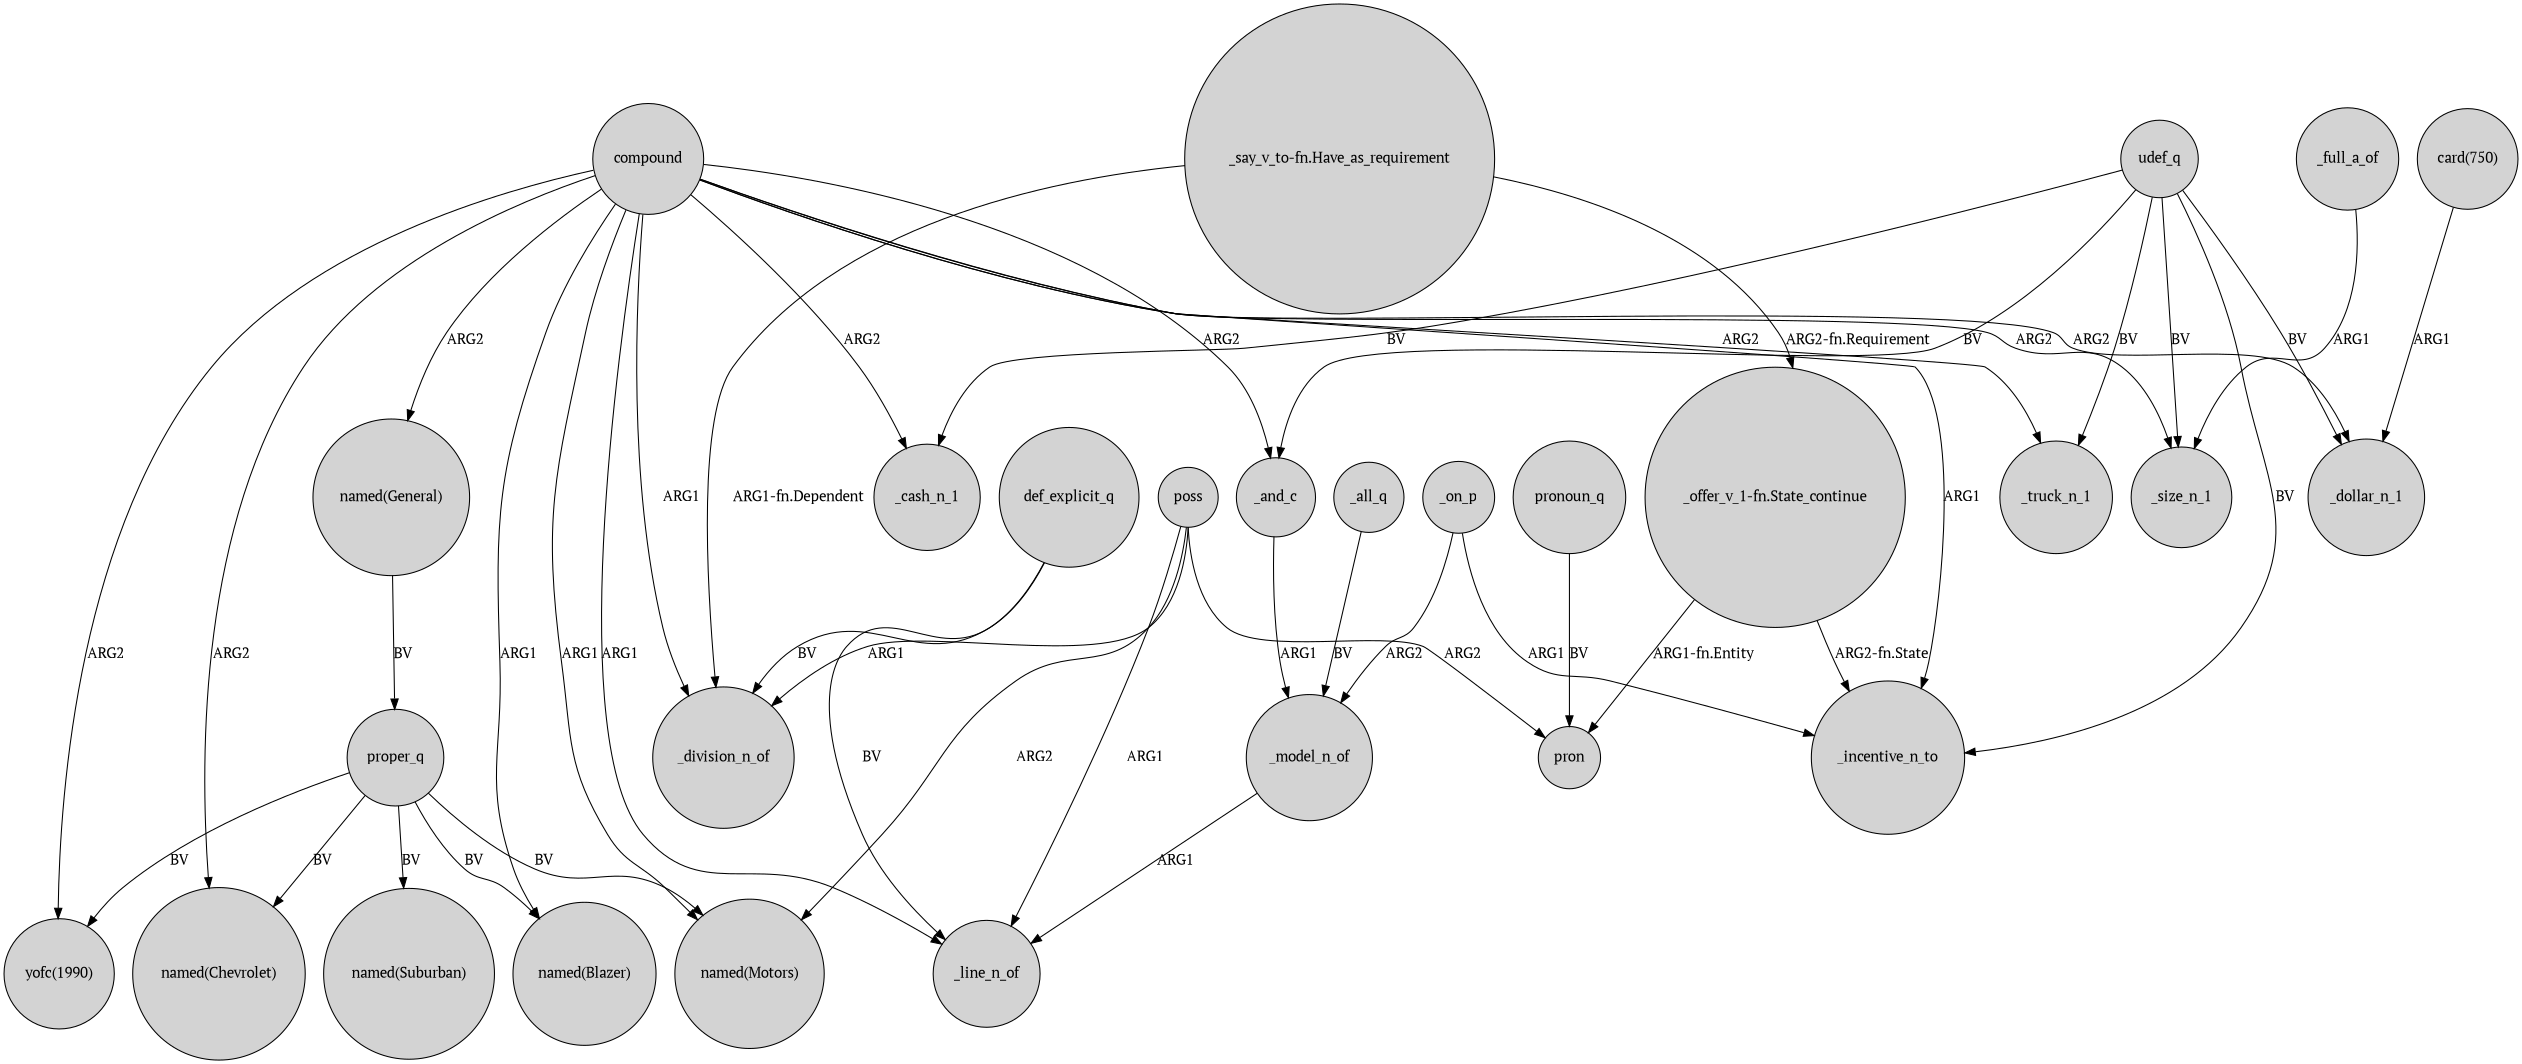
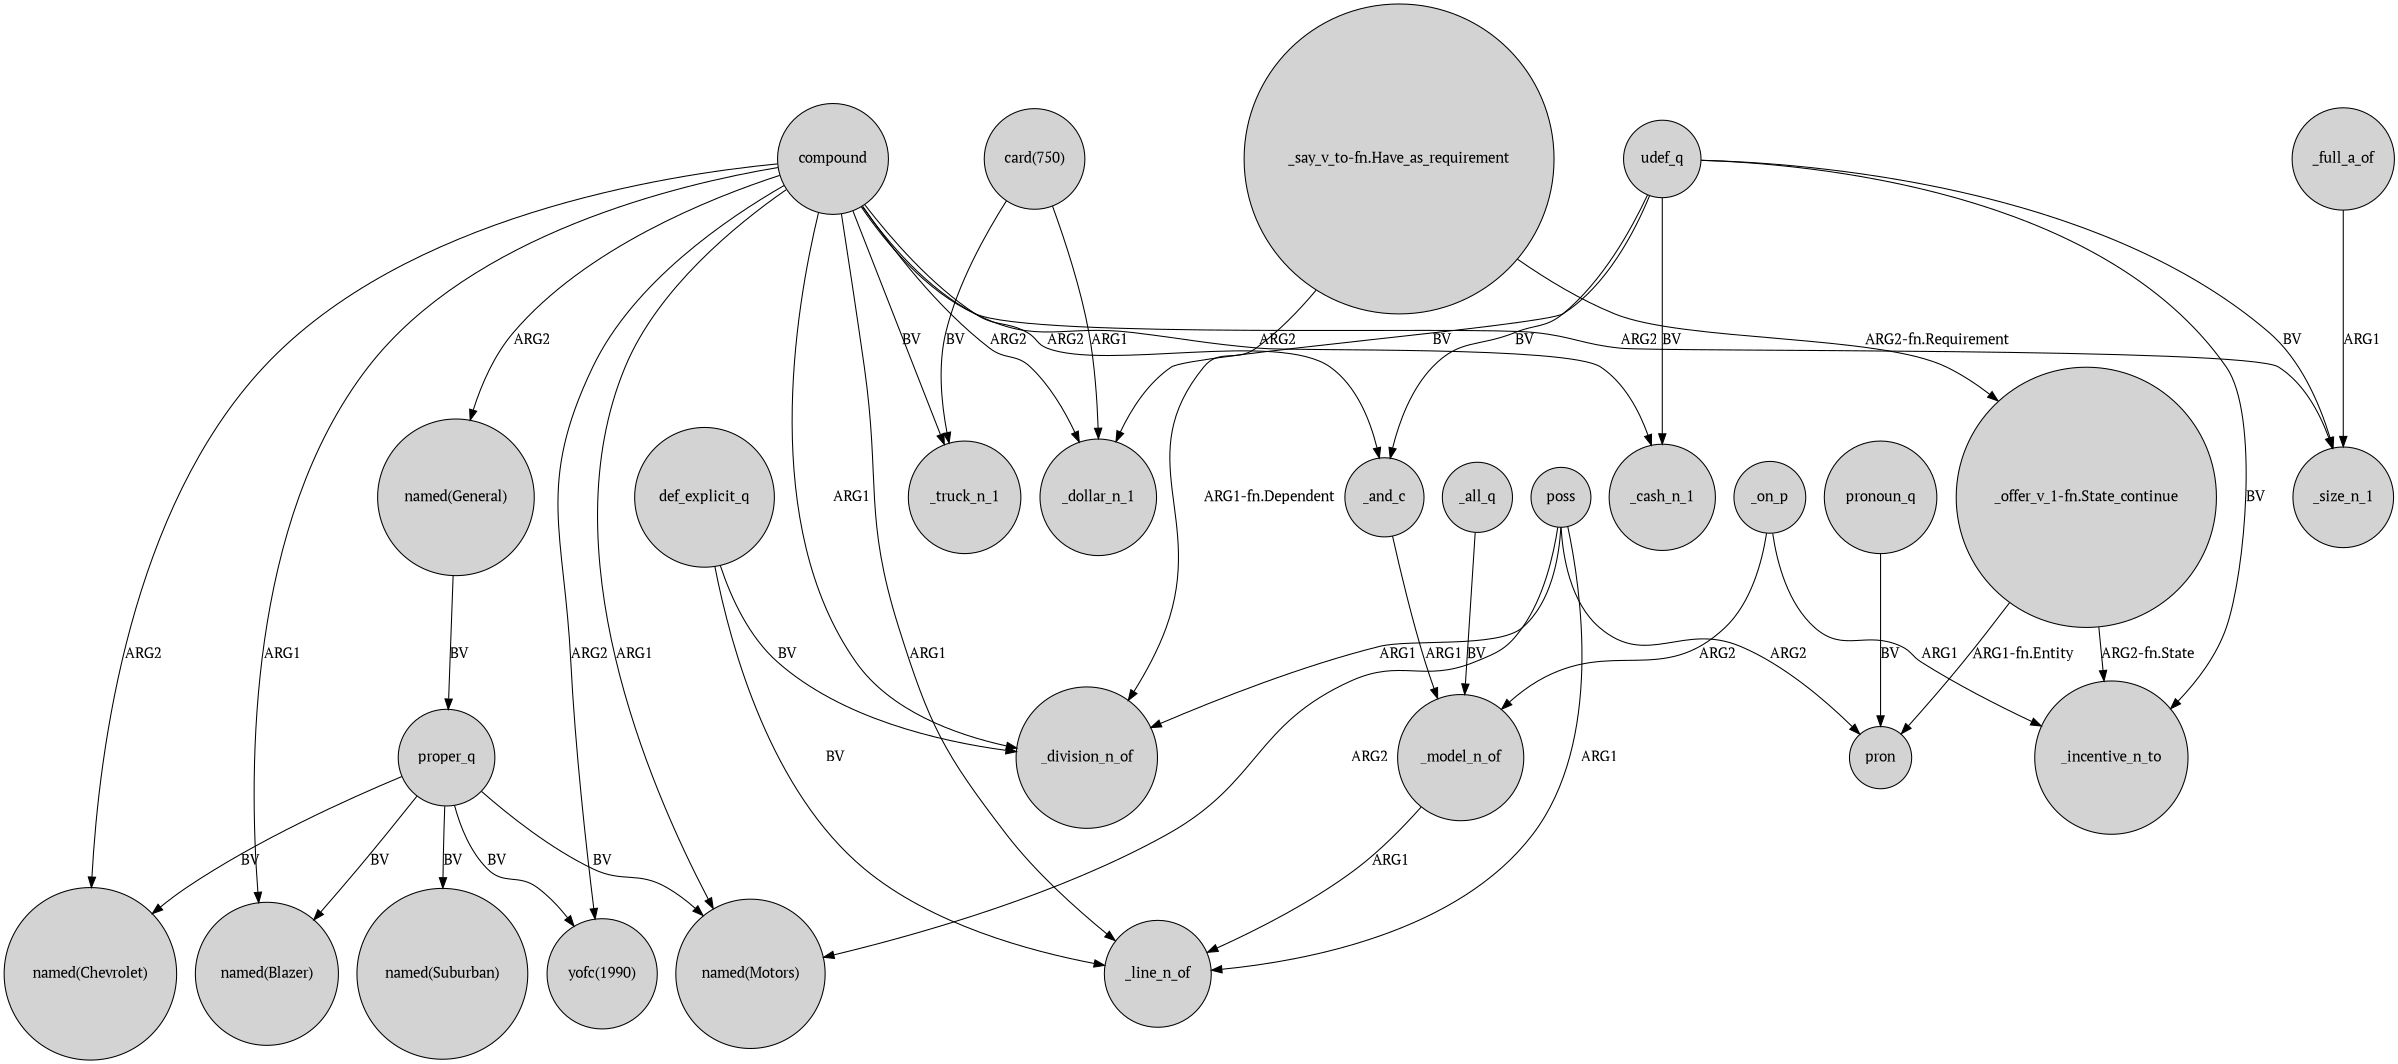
(2123, 318) -> (949, 323)
(1457, 333) -> none
(1741, 340) -> (912, 340)
